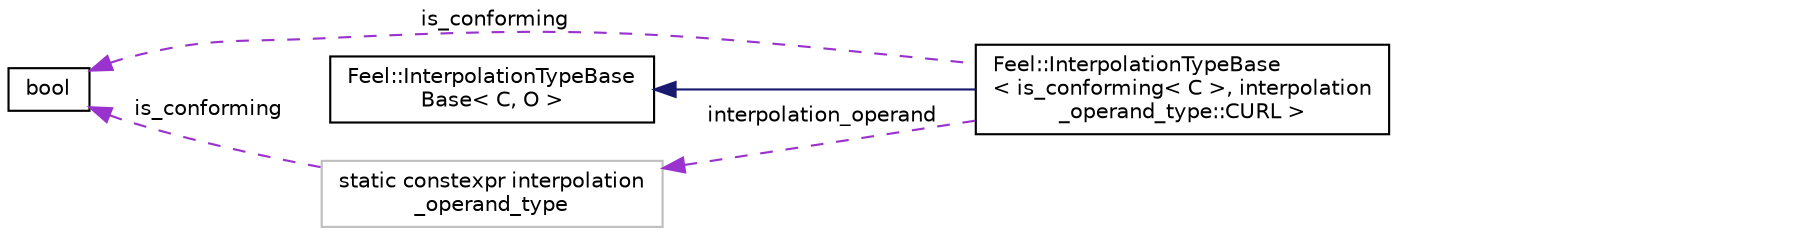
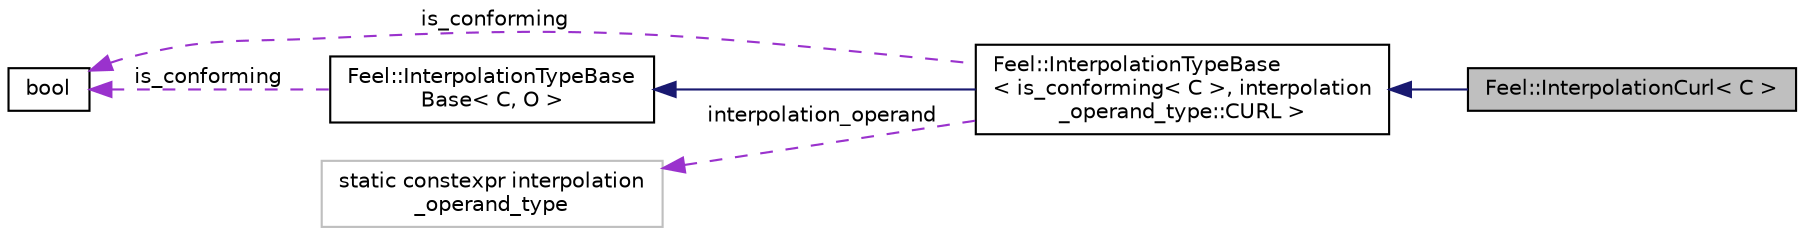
none -> (1632, 89)
(215, 145) -> (220, 89)
